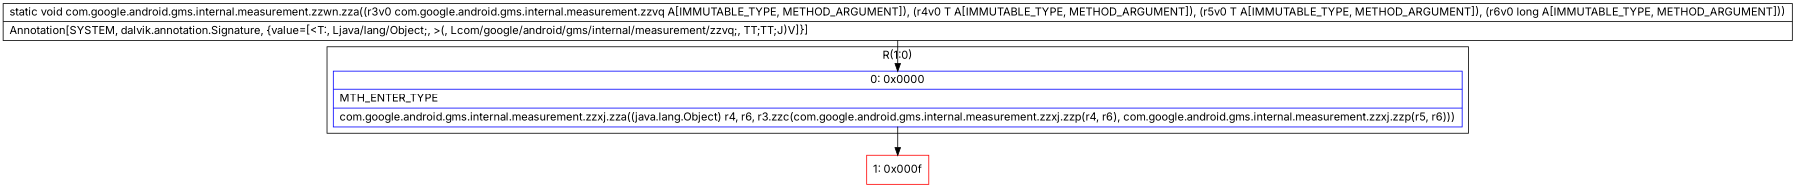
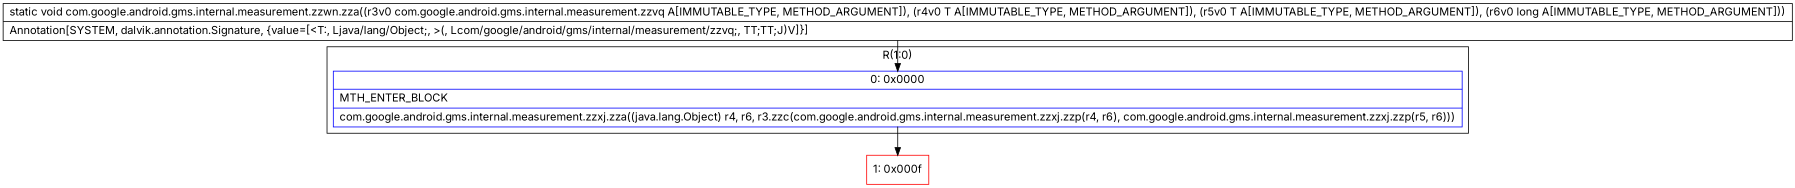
(389, 98) -> (394, 98)
